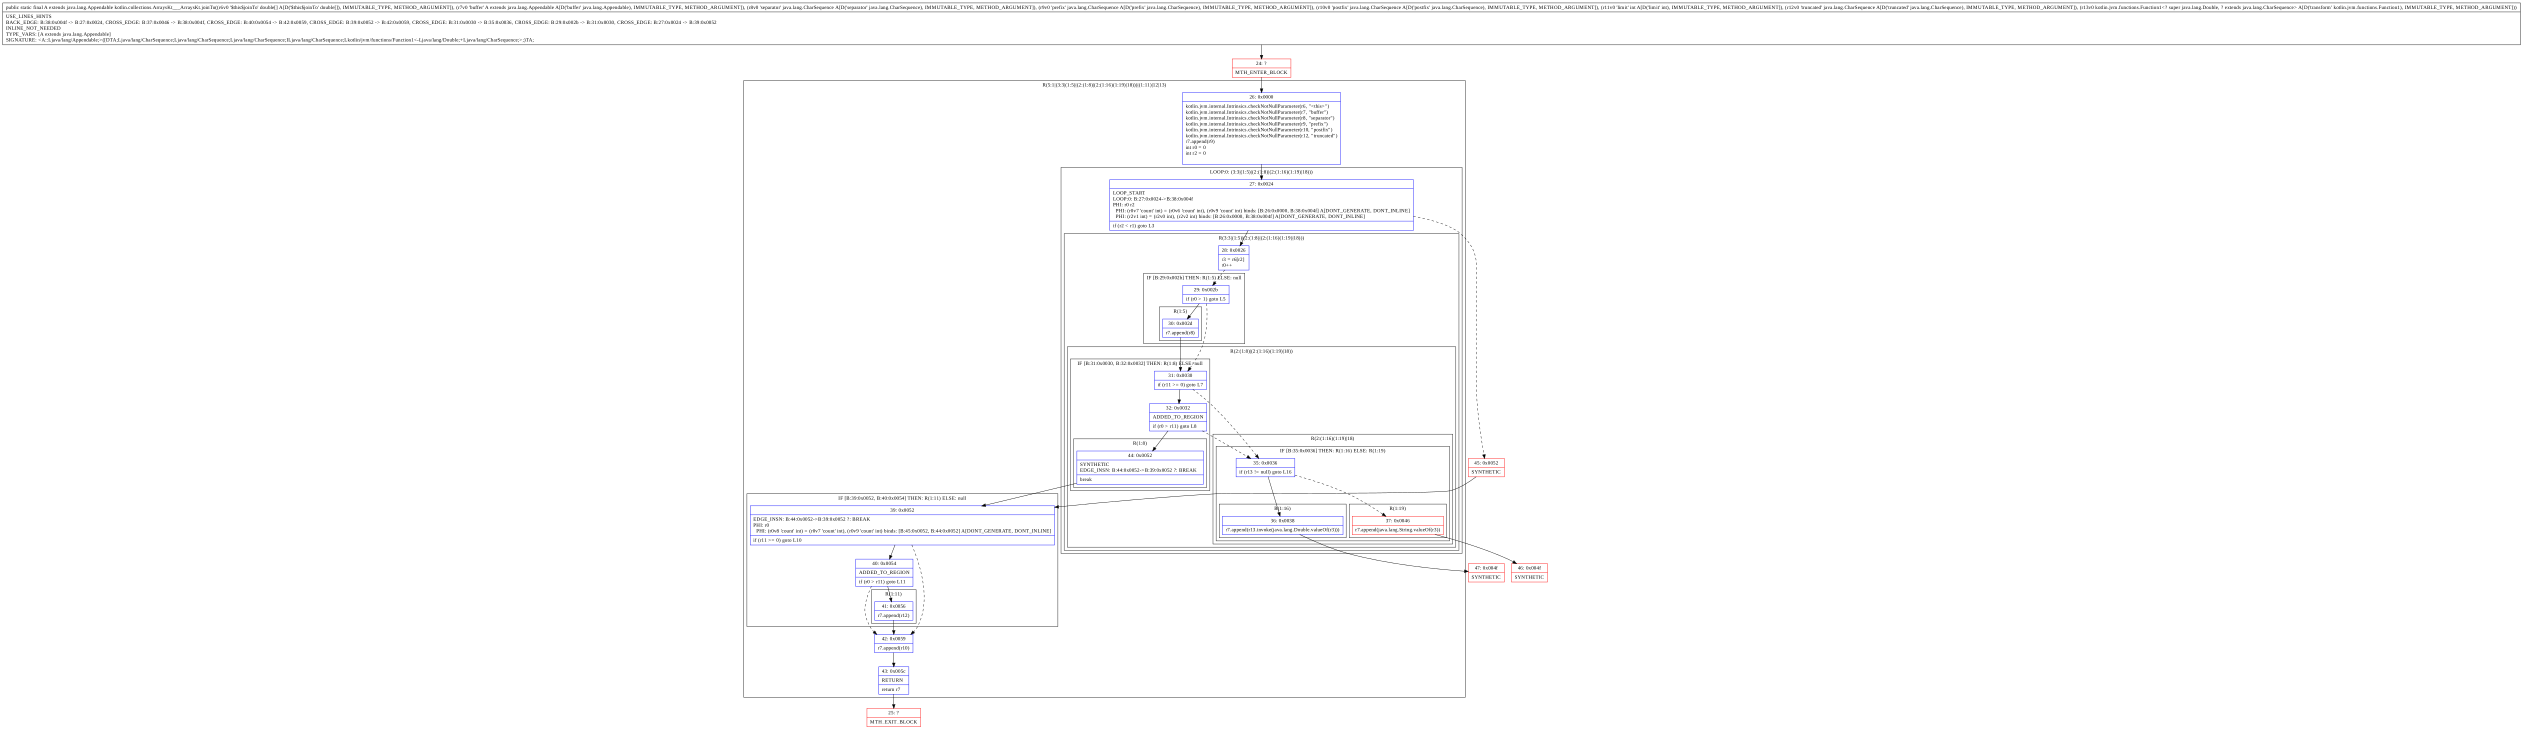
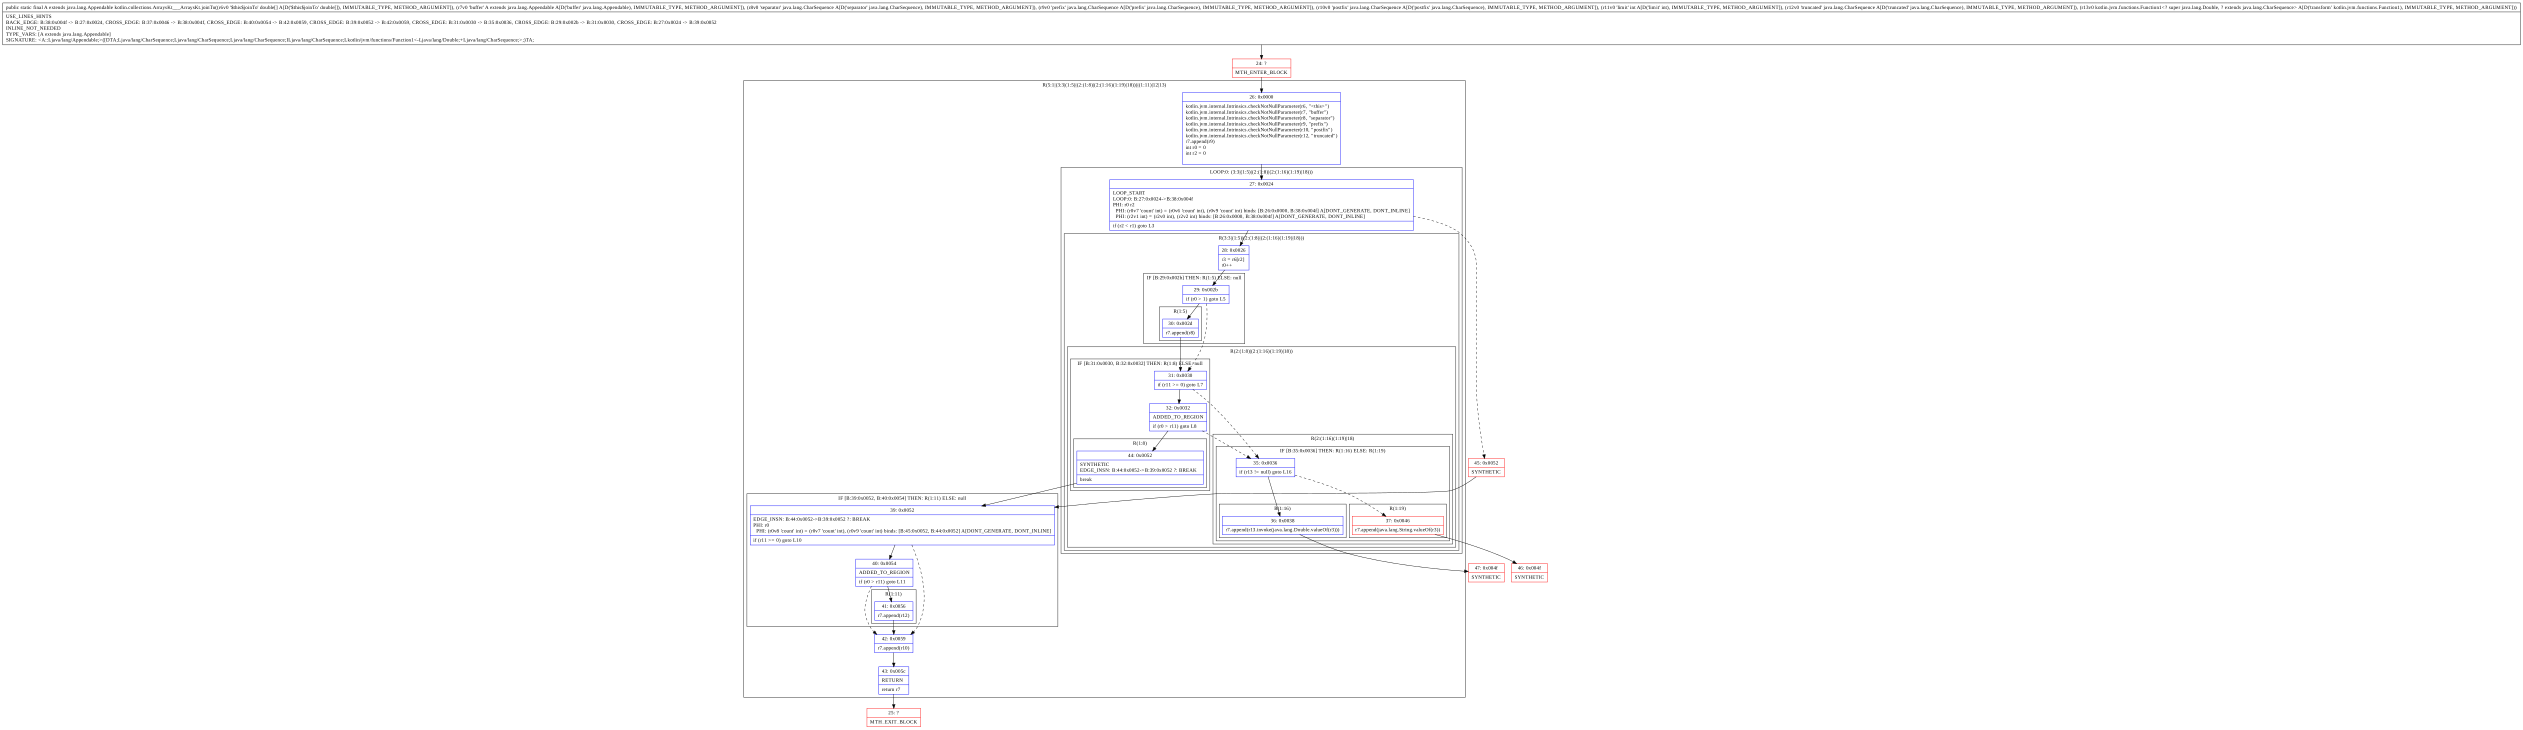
(1220, 276) -> (1220, 276)
